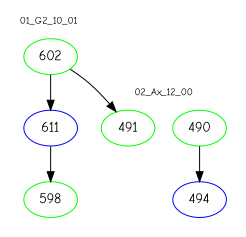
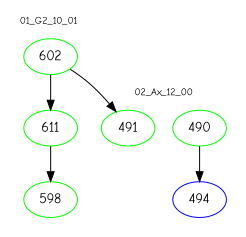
(51, 128) -> (51, 128)
